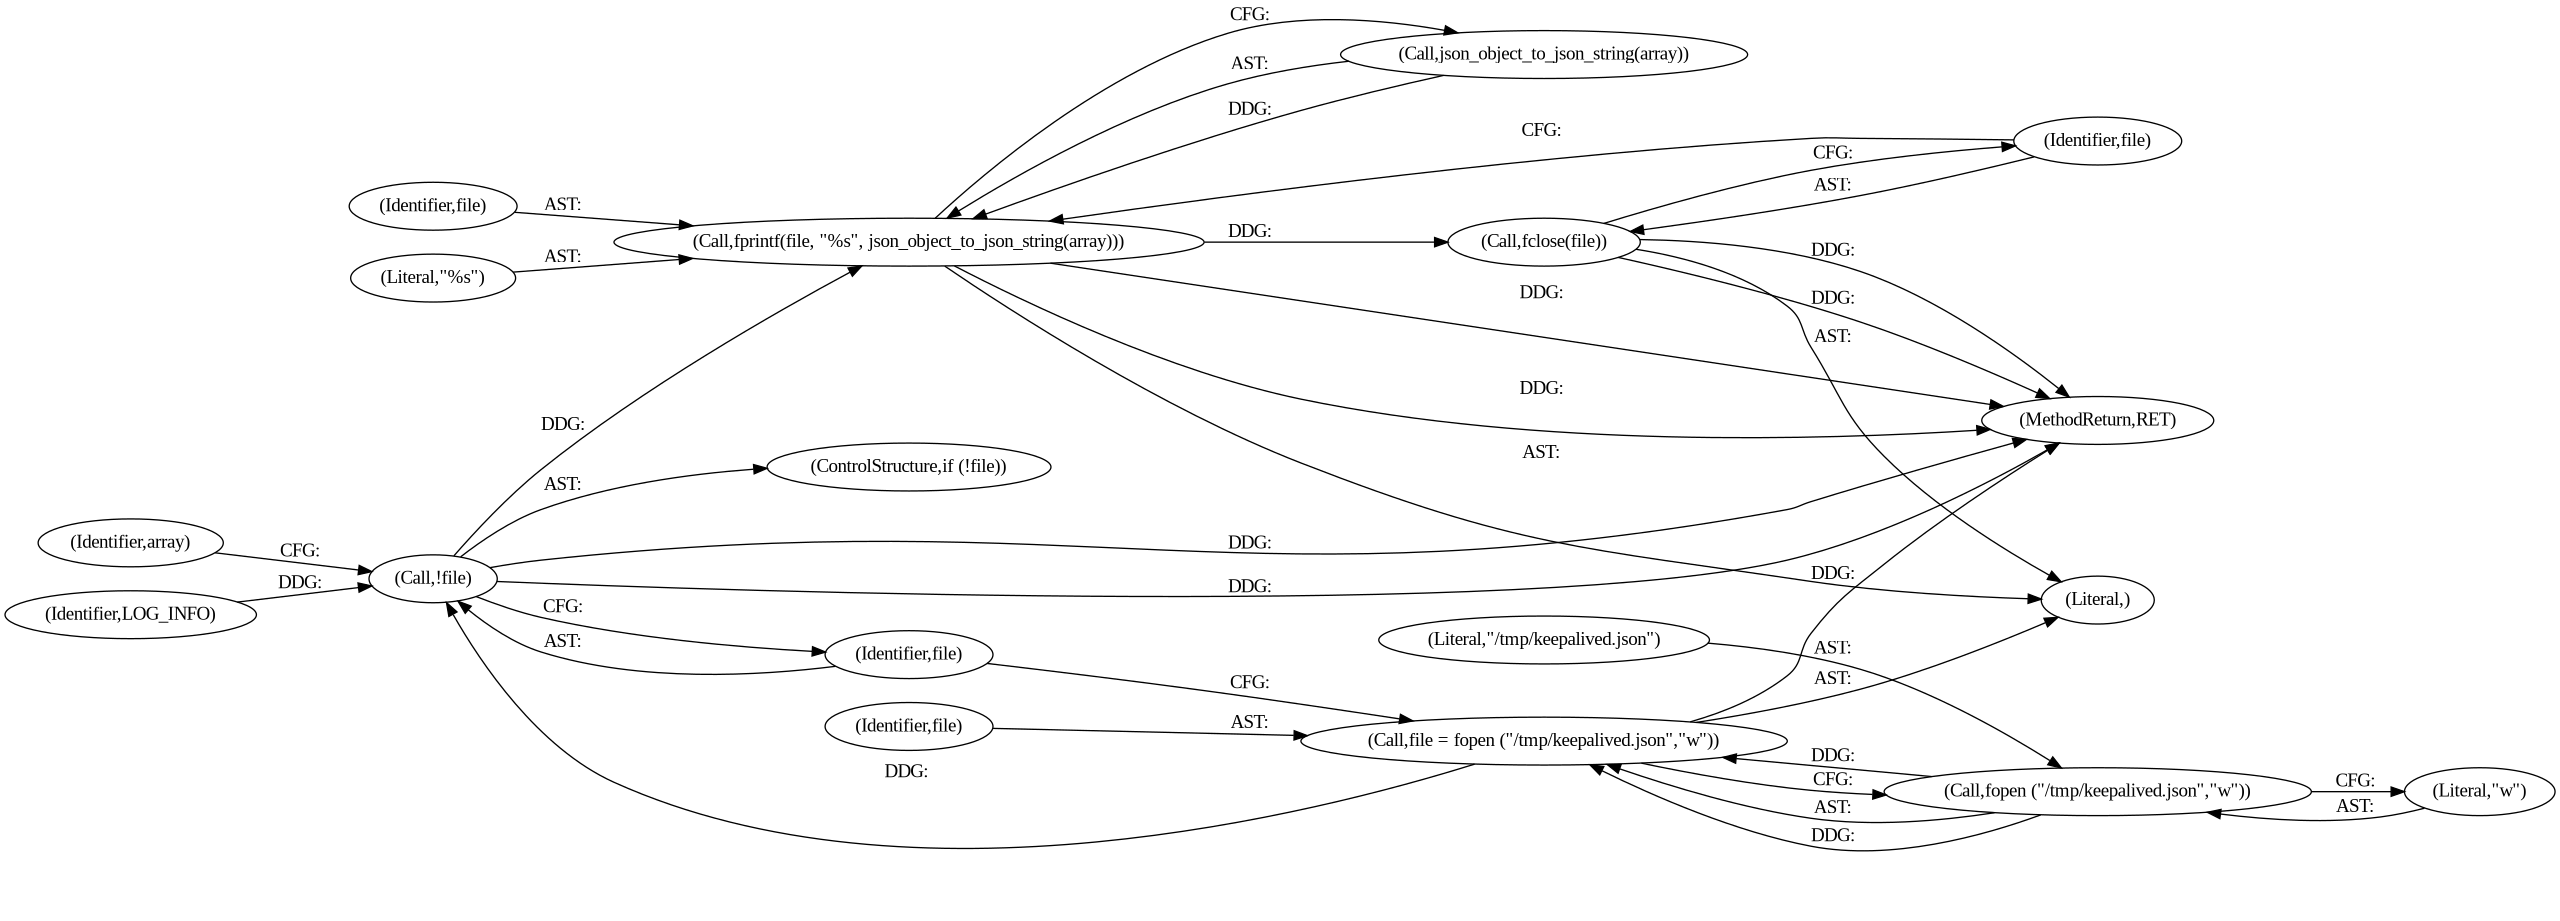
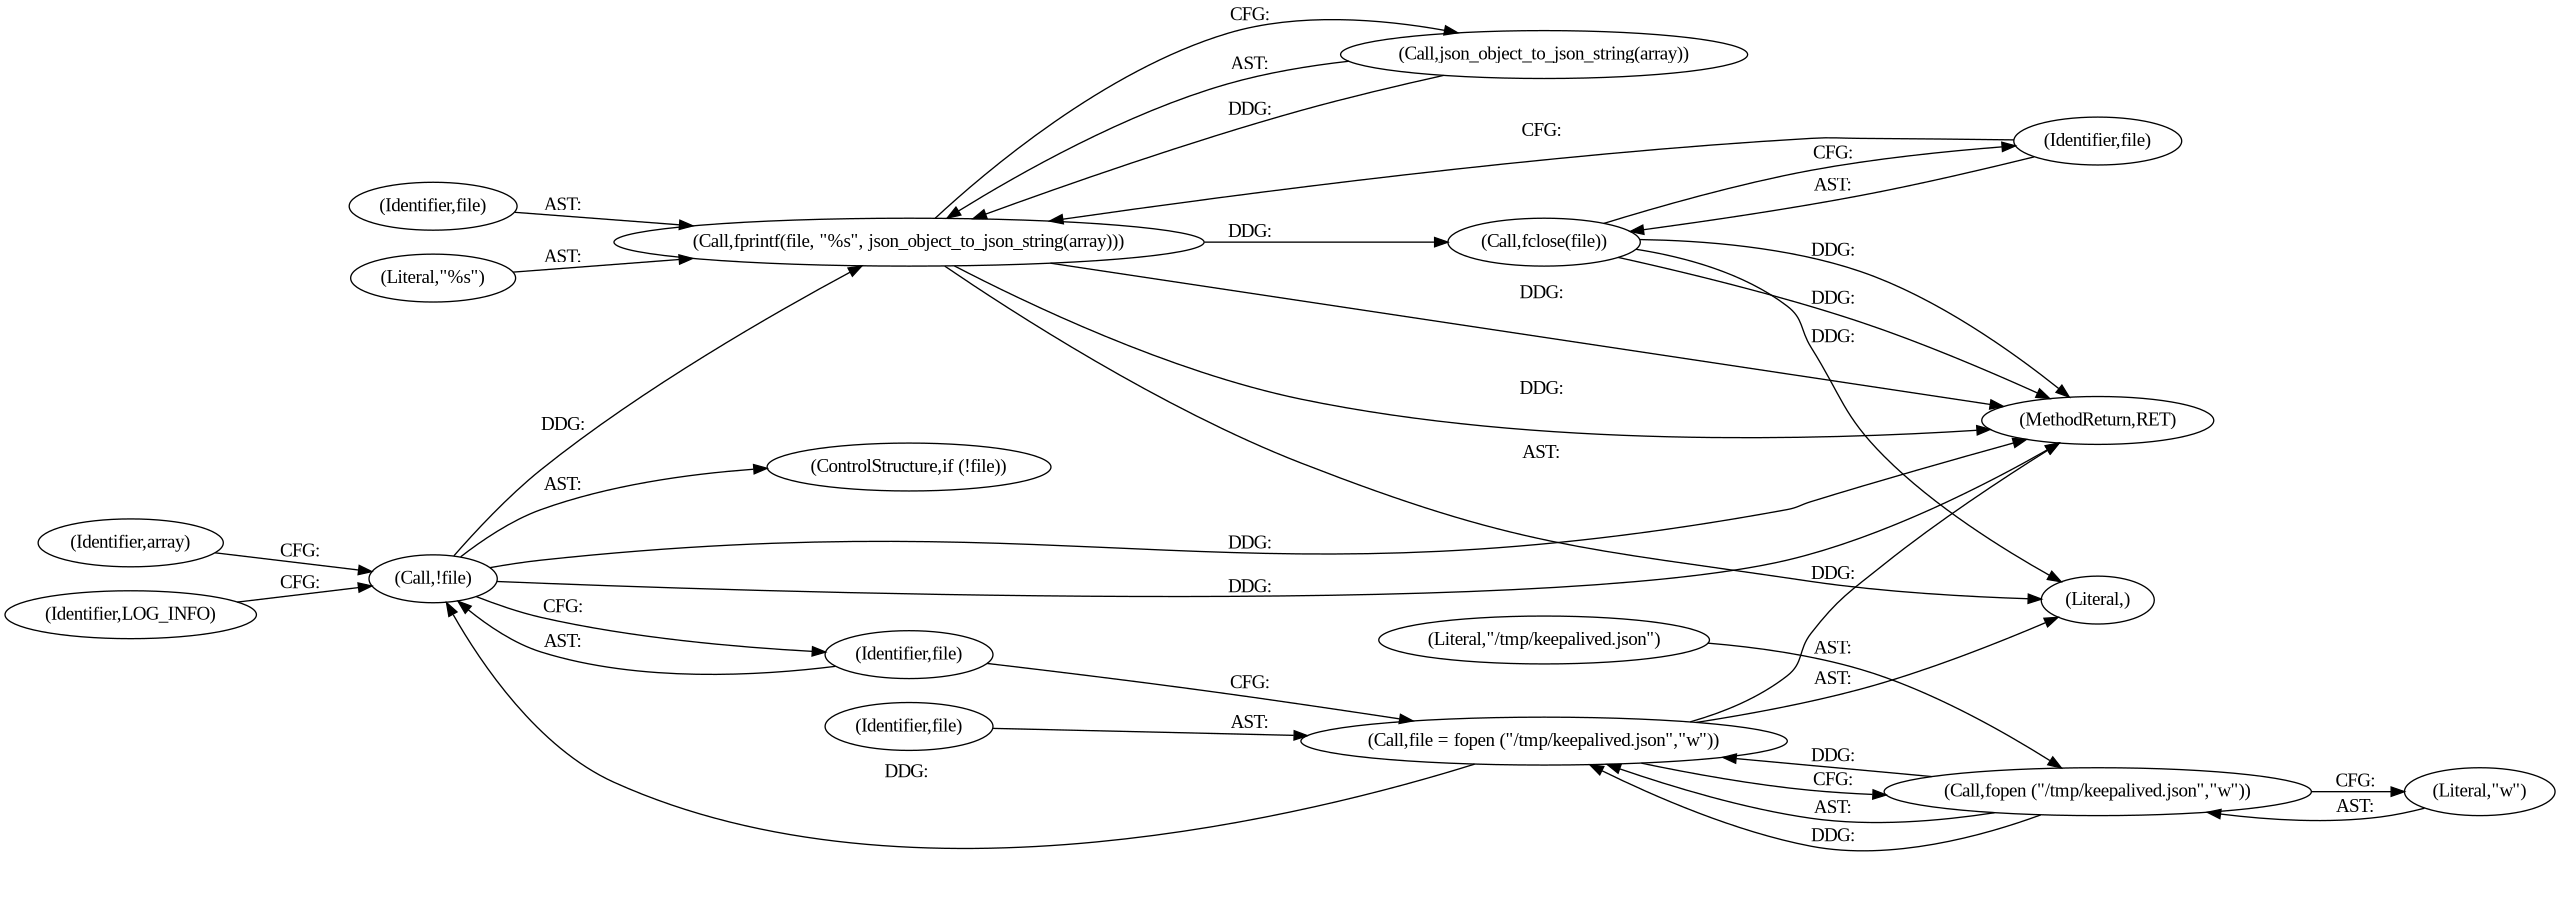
(1836, 337) -> (1836, 337)
(303, 583) -> (303, 583)
